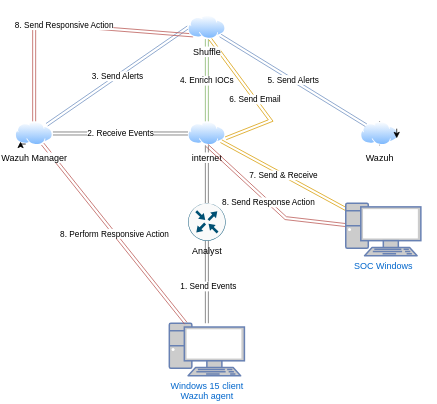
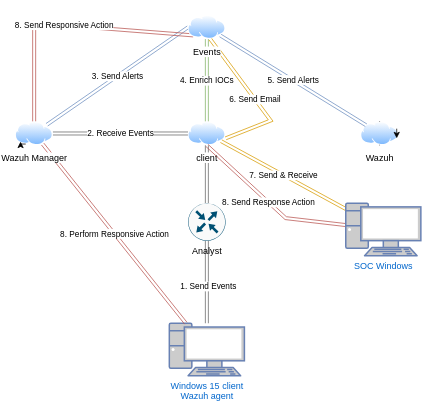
(207, 52) -> (207, 52)
(207, 158) -> (207, 158)
